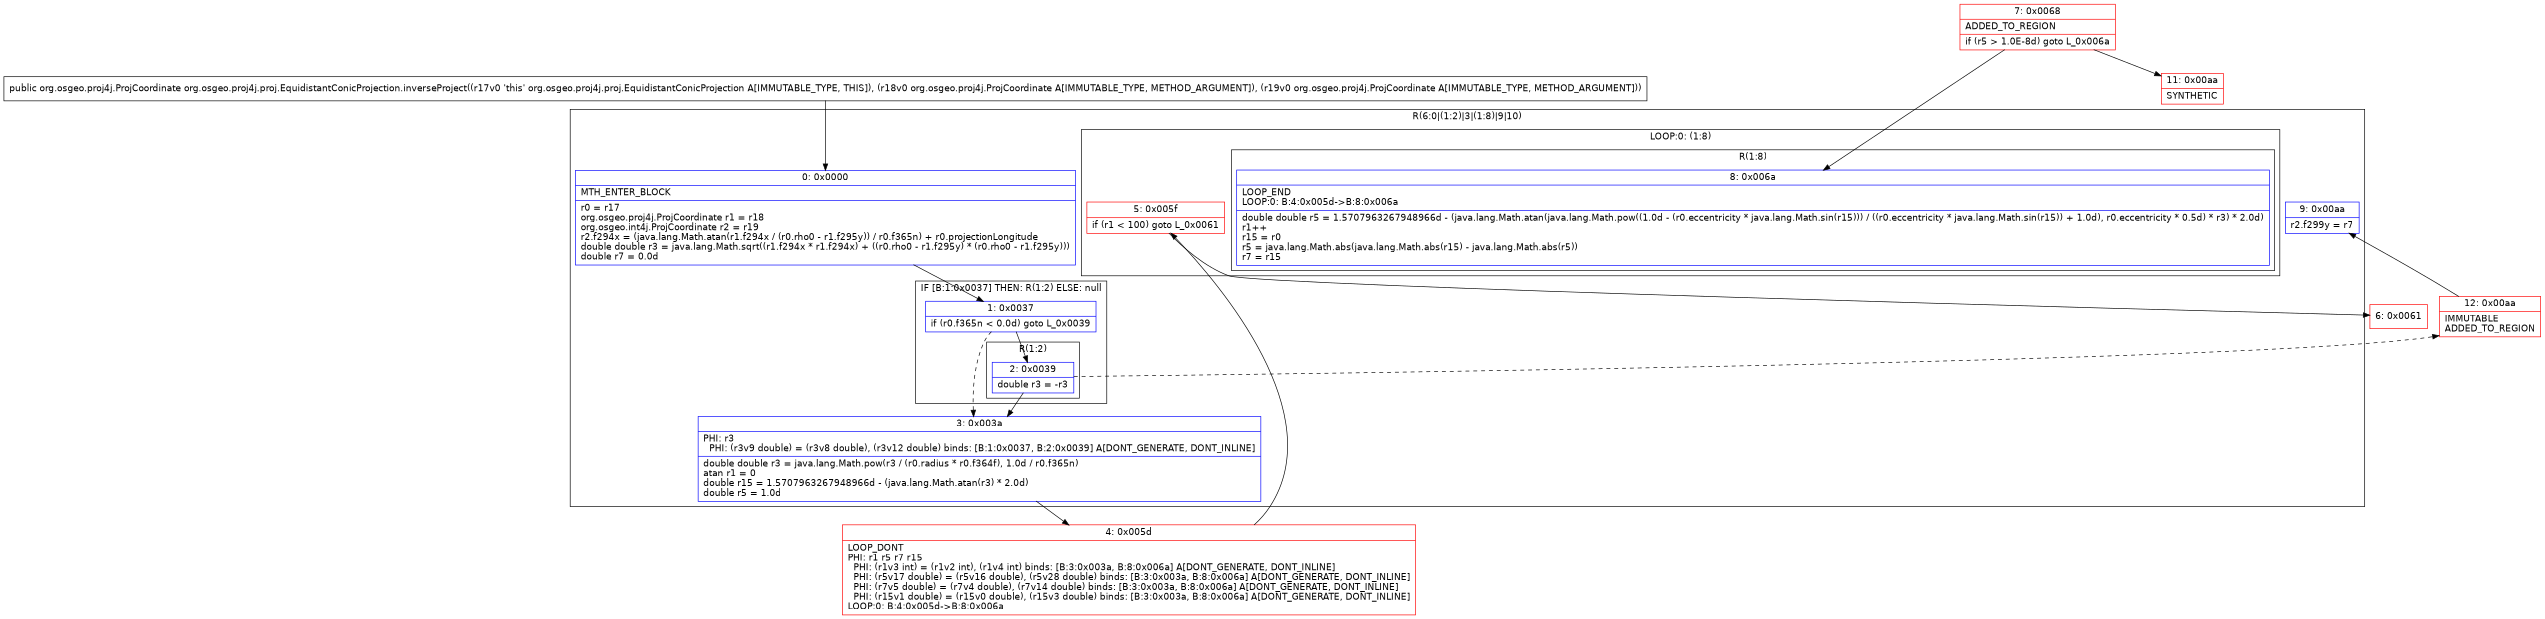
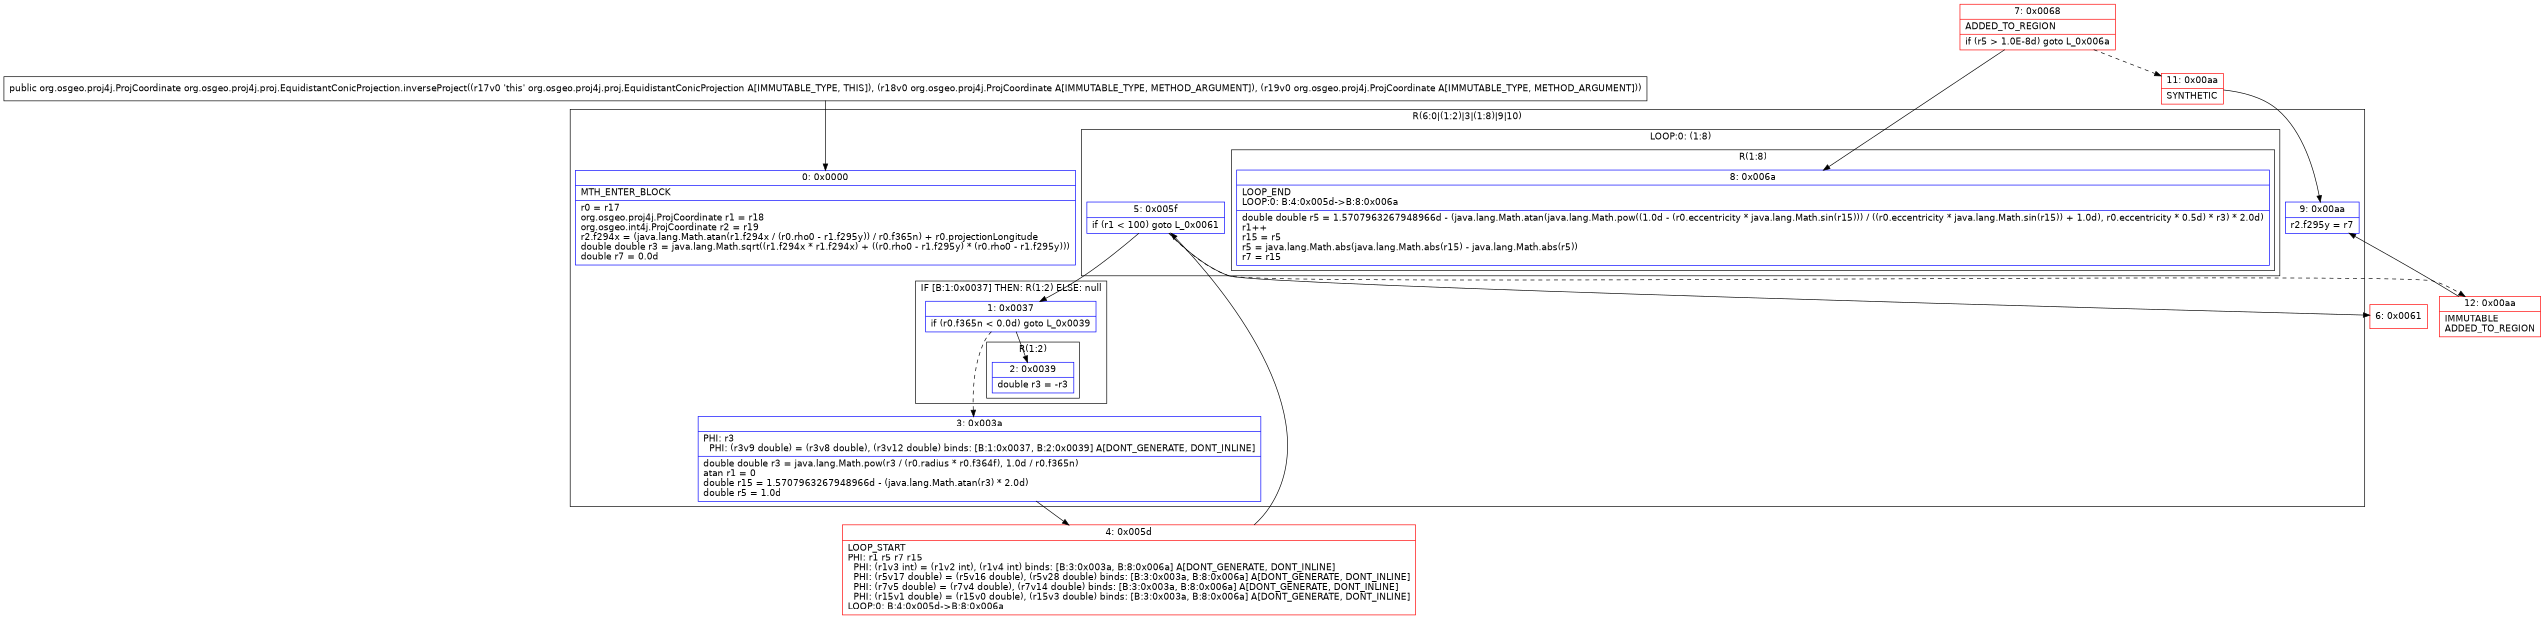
(2124, 62) -> (2124, 62)
none -> (2291, 124)
(1156, 218) -> (1156, 218)
(2322, 225) -> (2322, 225)
(1262, 238) -> (1262, 238)
(952, 285) -> (1094, 269)
(1754, 366) -> (1645, 280)
(1017, 402) -> none
(876, 548) -> (877, 548)
